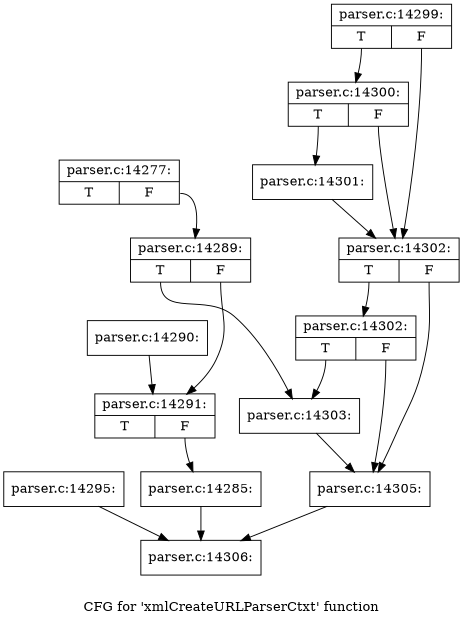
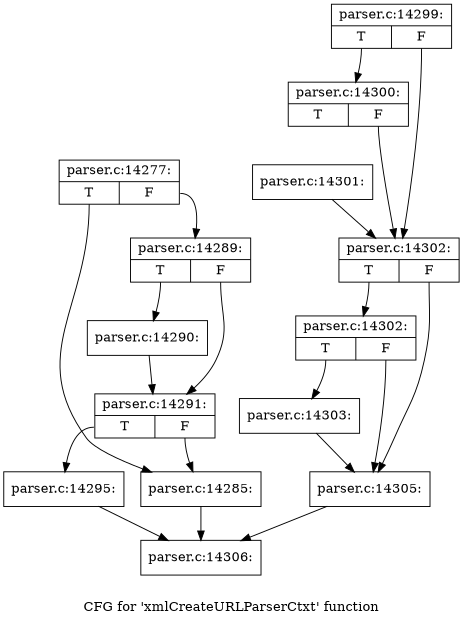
(318, 141) -> none
(235, 318) -> (159, 297)
none -> (60, 355)
none -> (74, 440)
